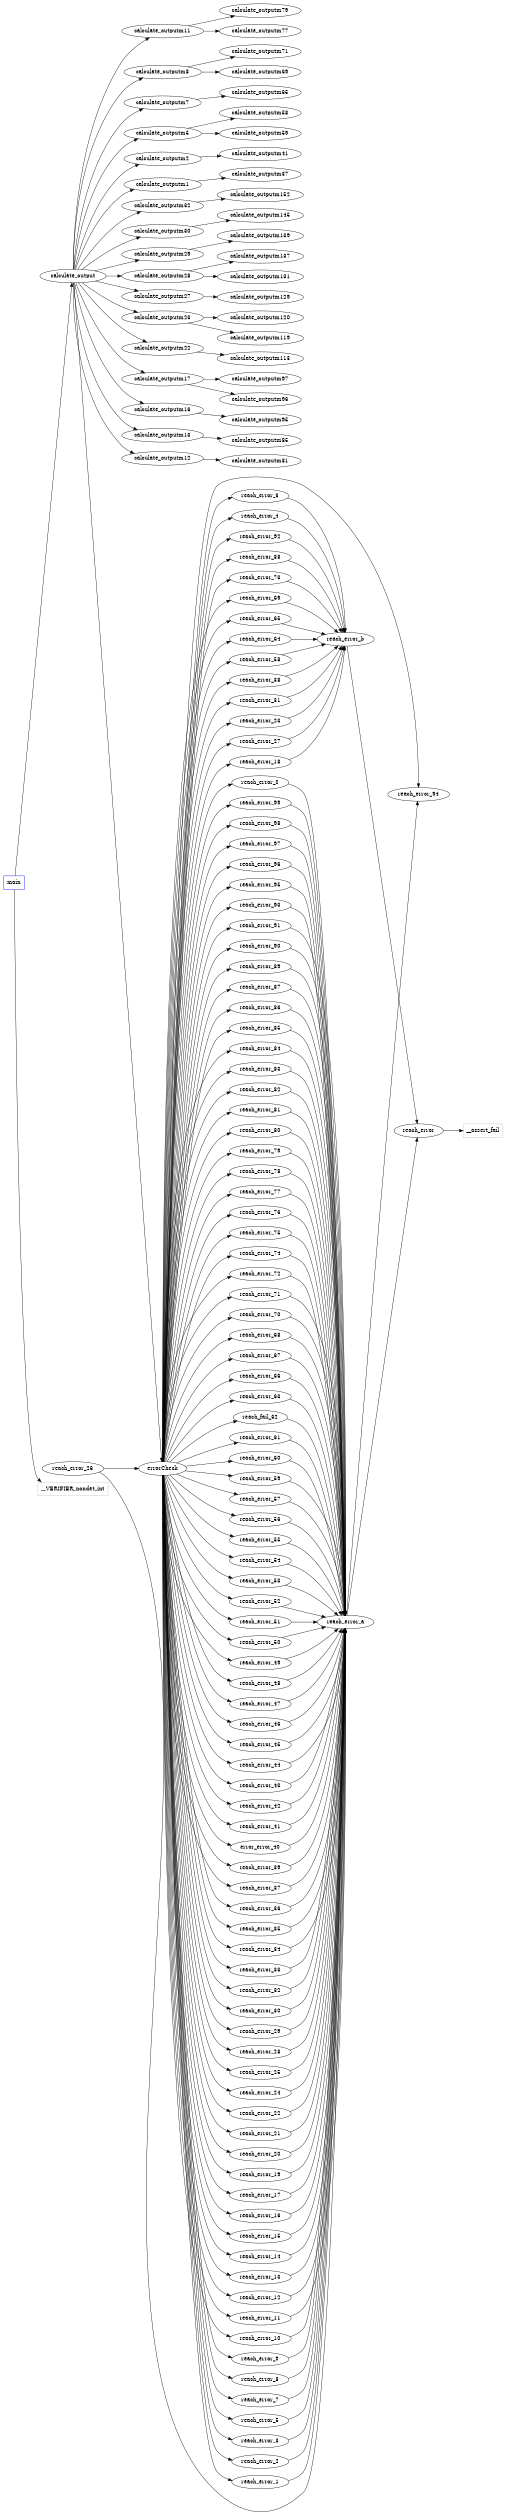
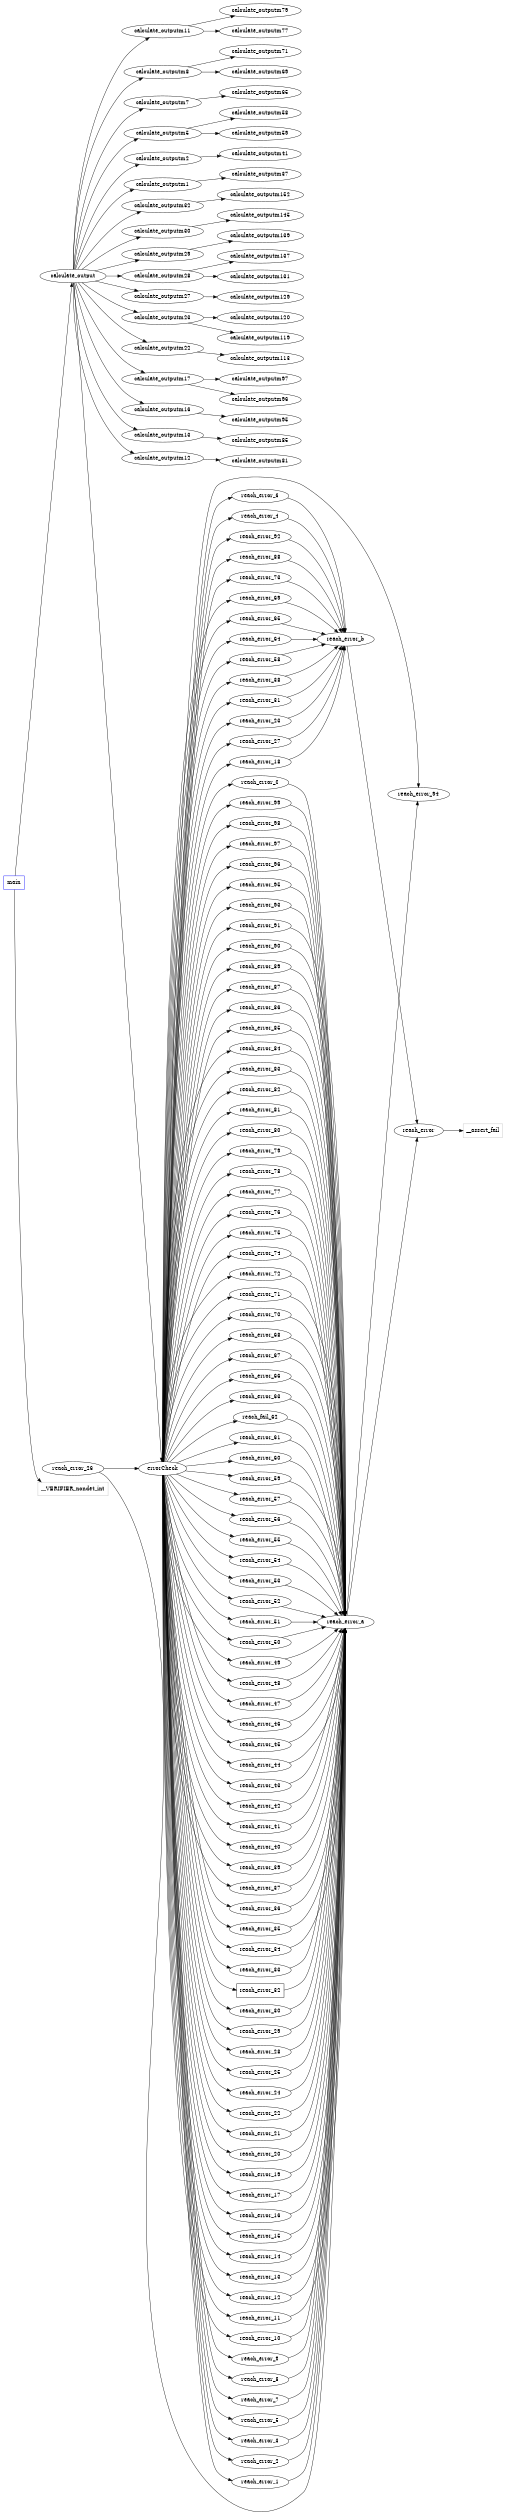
(260, 1847) -> (260, 1847)
(260, 1991) -> (260, 1991)
